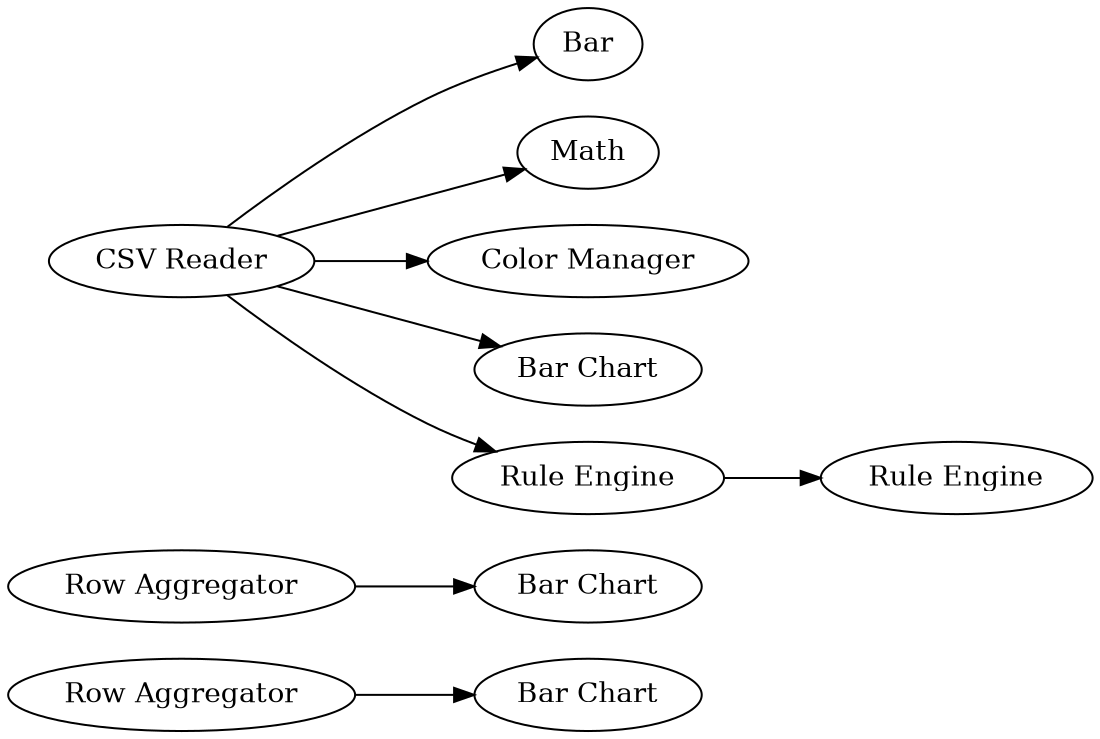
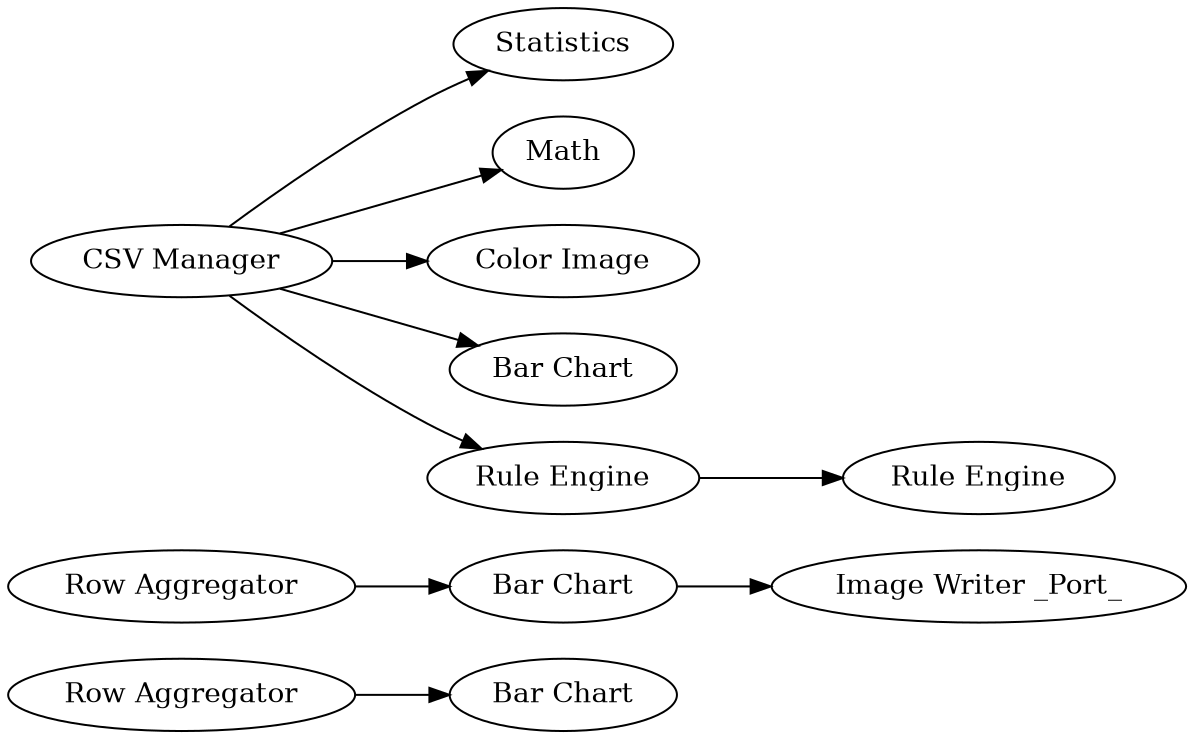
(588, 44) -> (563, 44)
(182, 261) -> (182, 261)
(588, 261) -> (563, 261)
none -> (979, 586)
